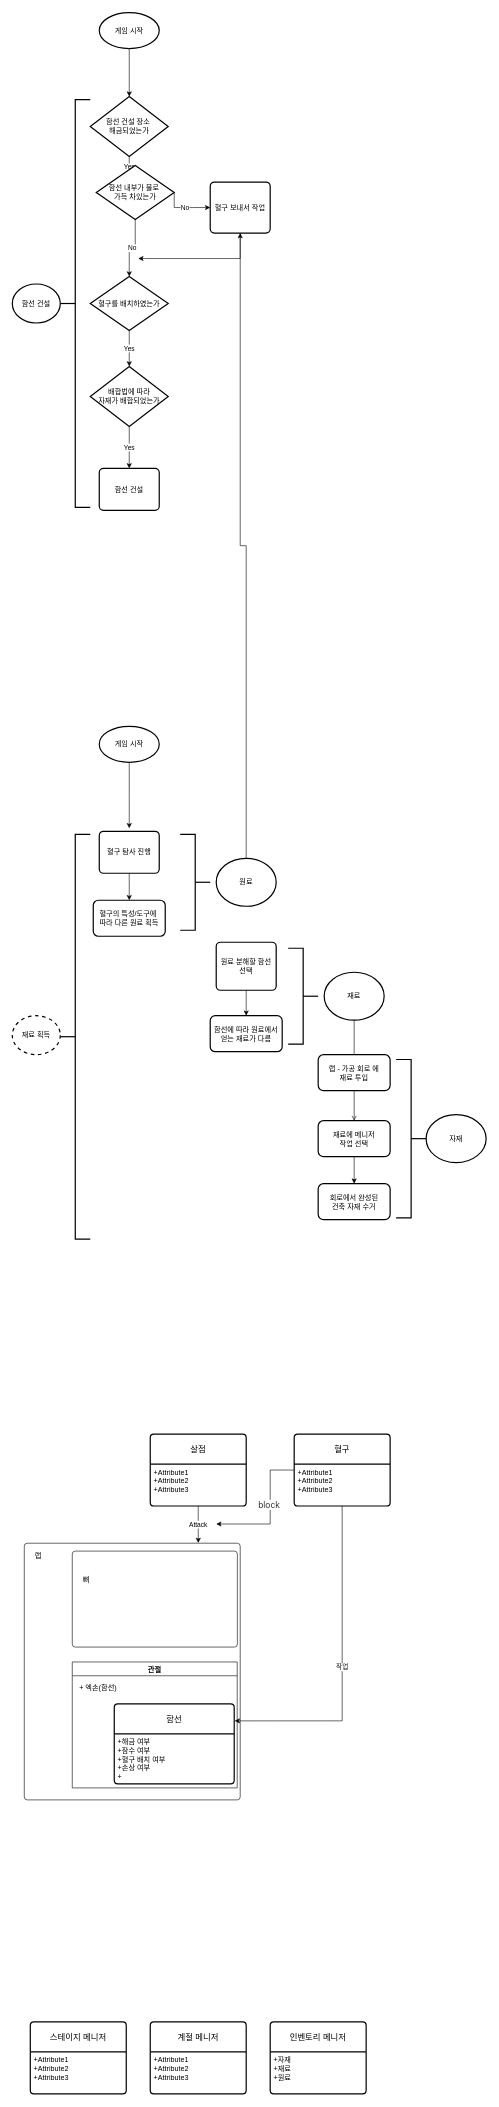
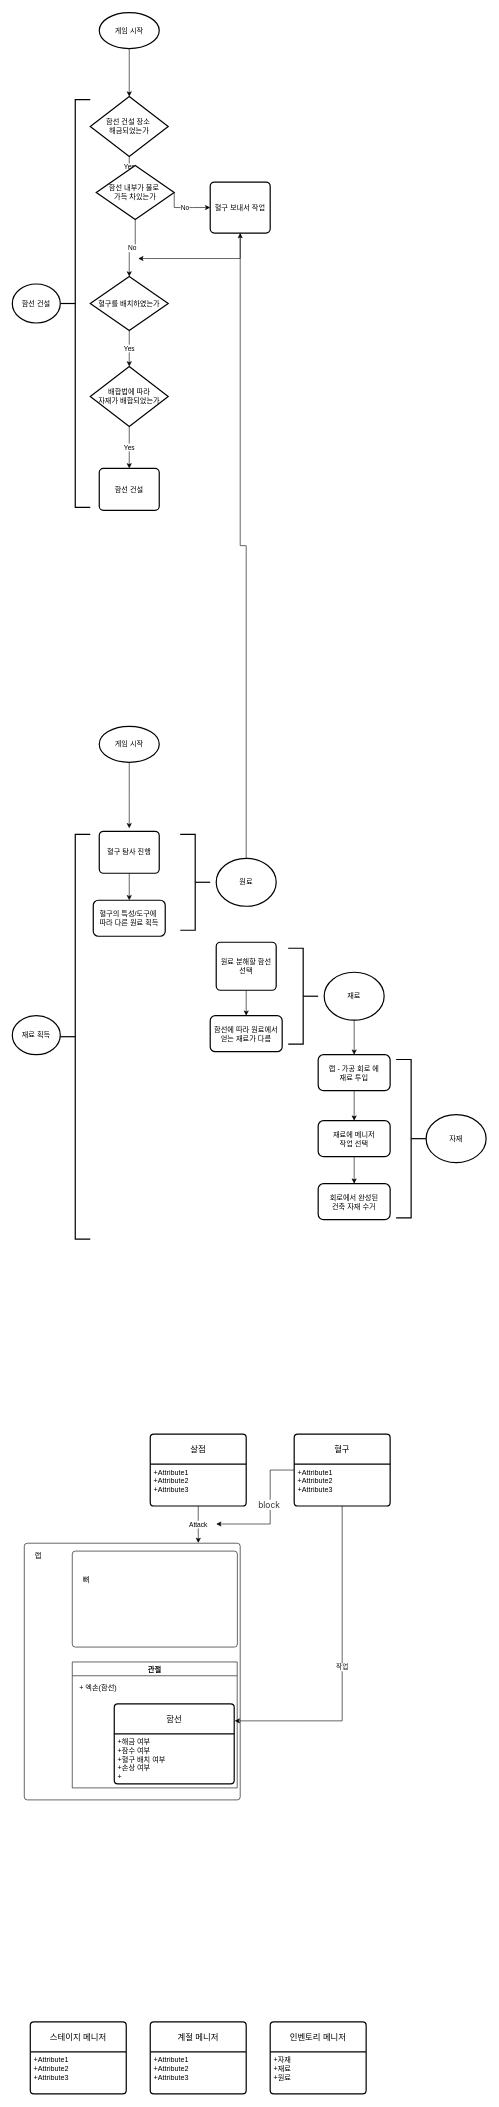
(36, 1035) -> (36, 1035)
(354, 1051) -> (354, 1049)
(354, 1116) -> (354, 1115)
